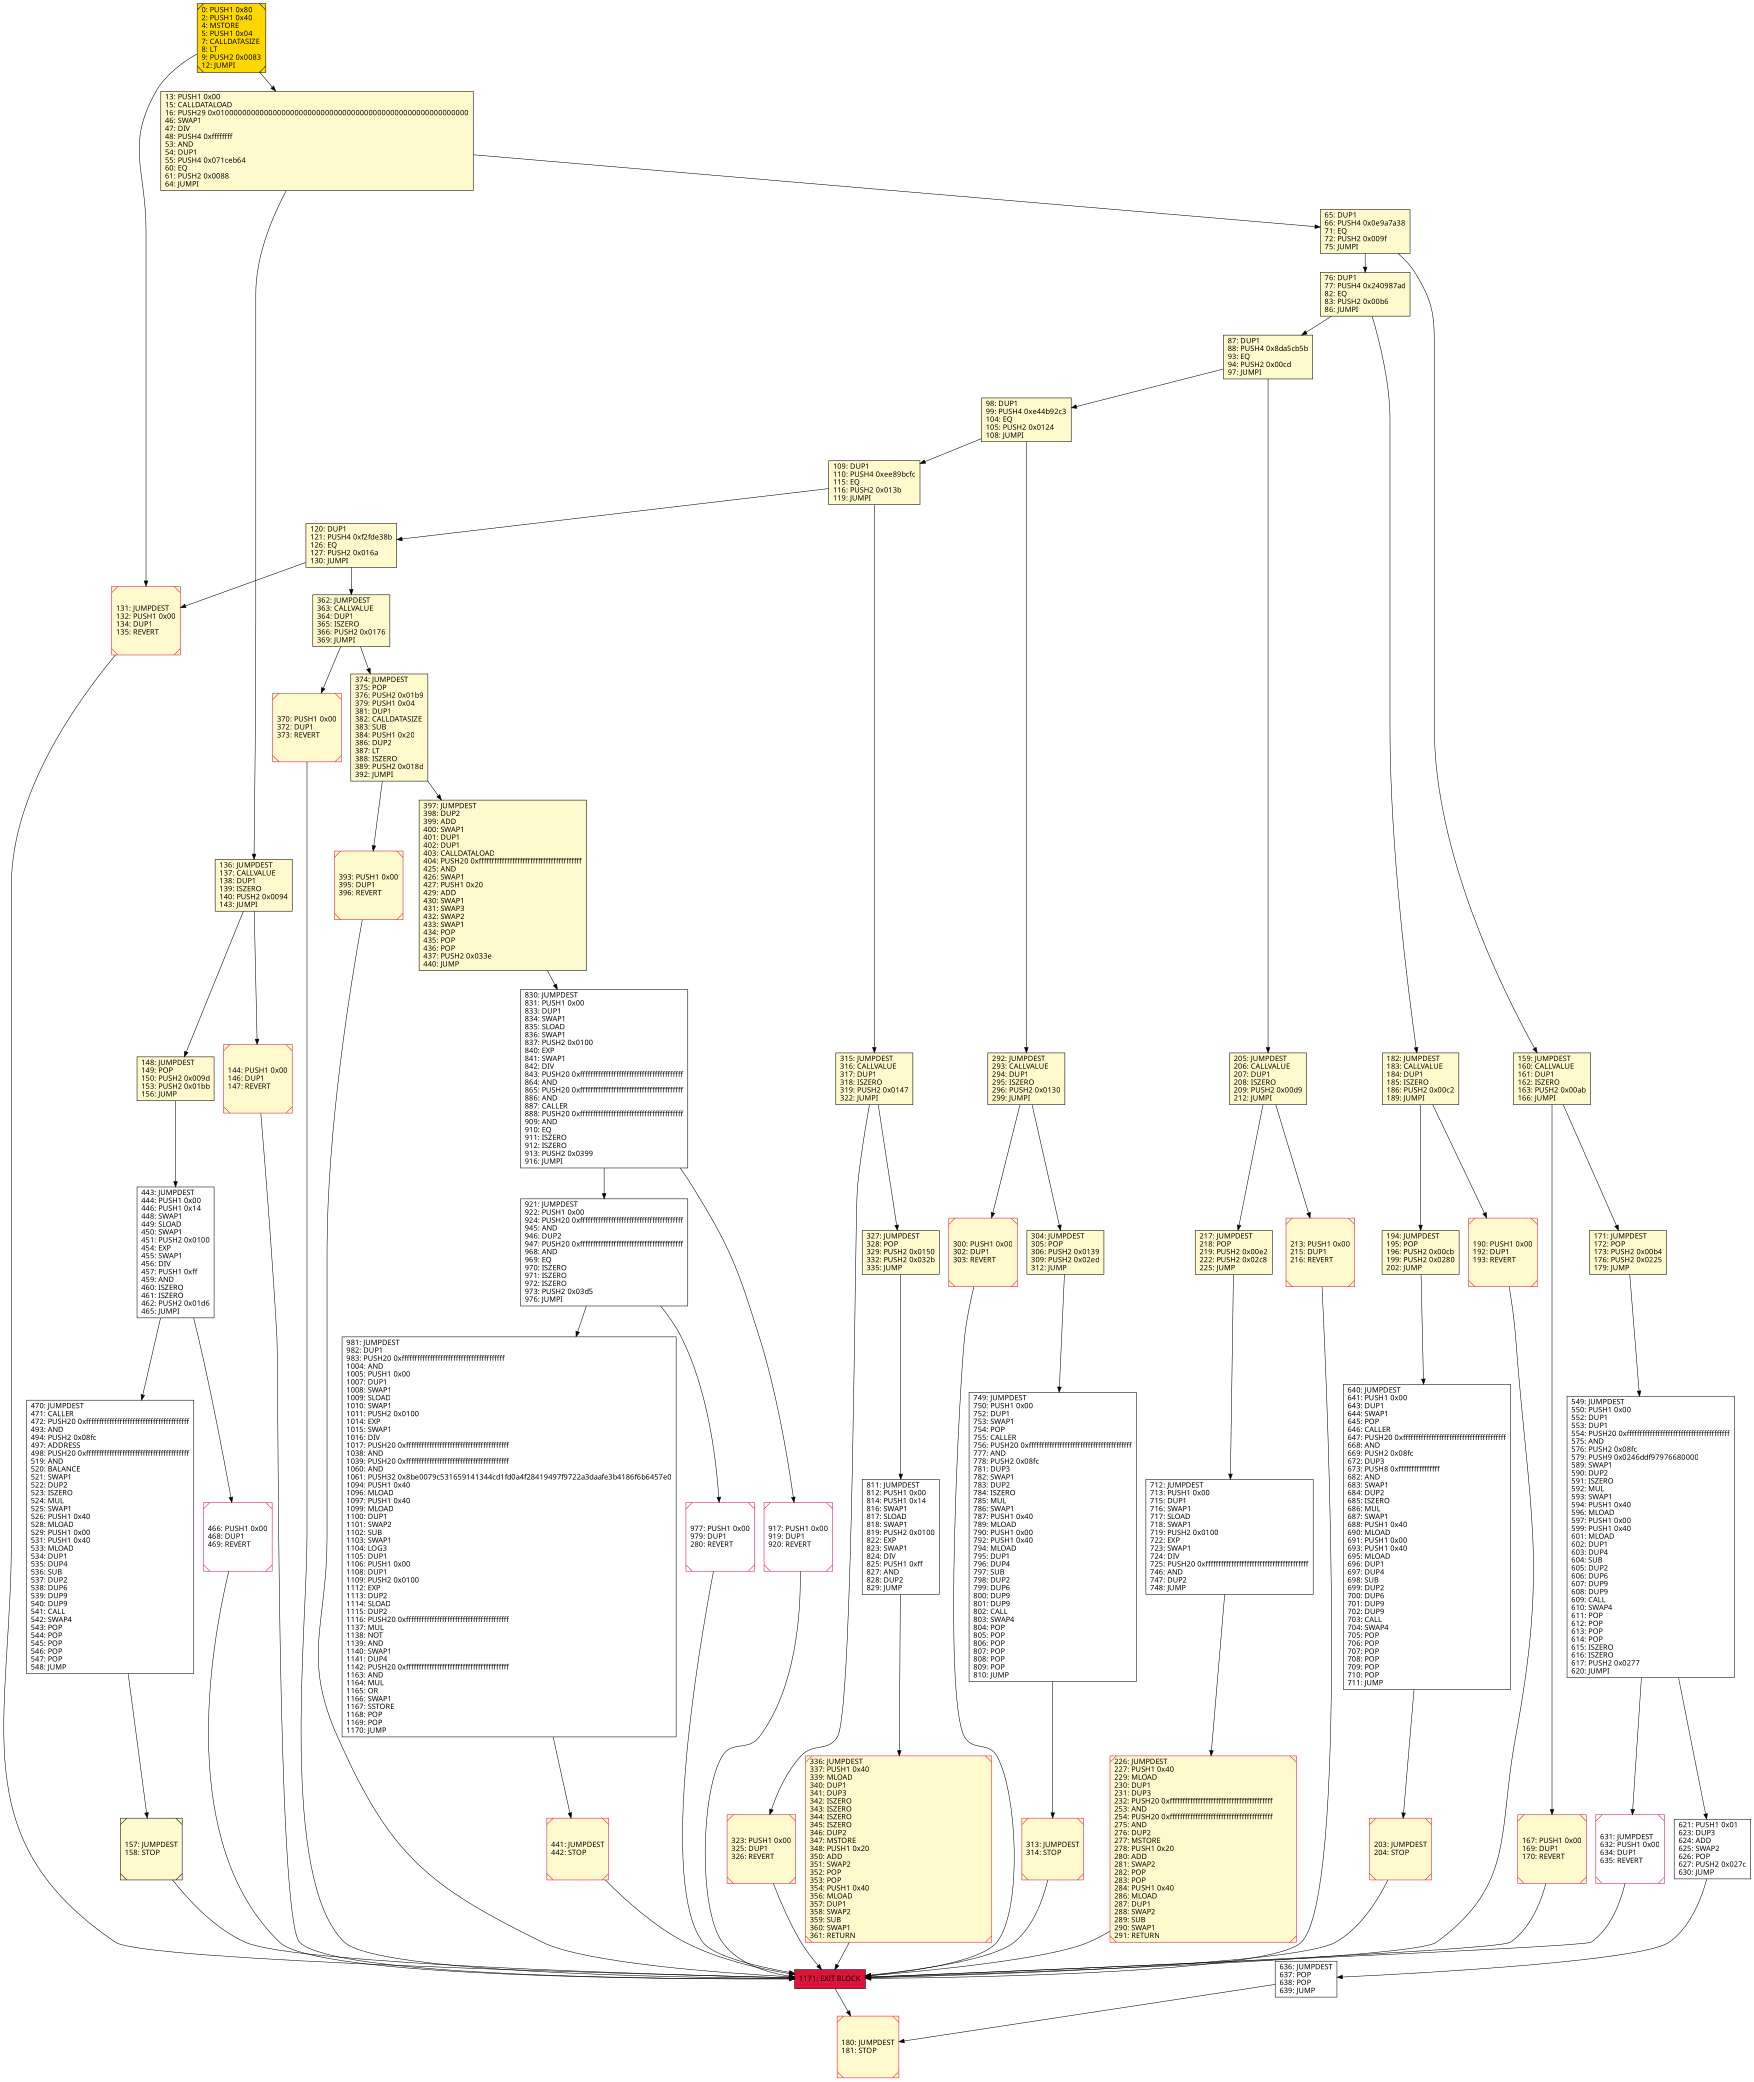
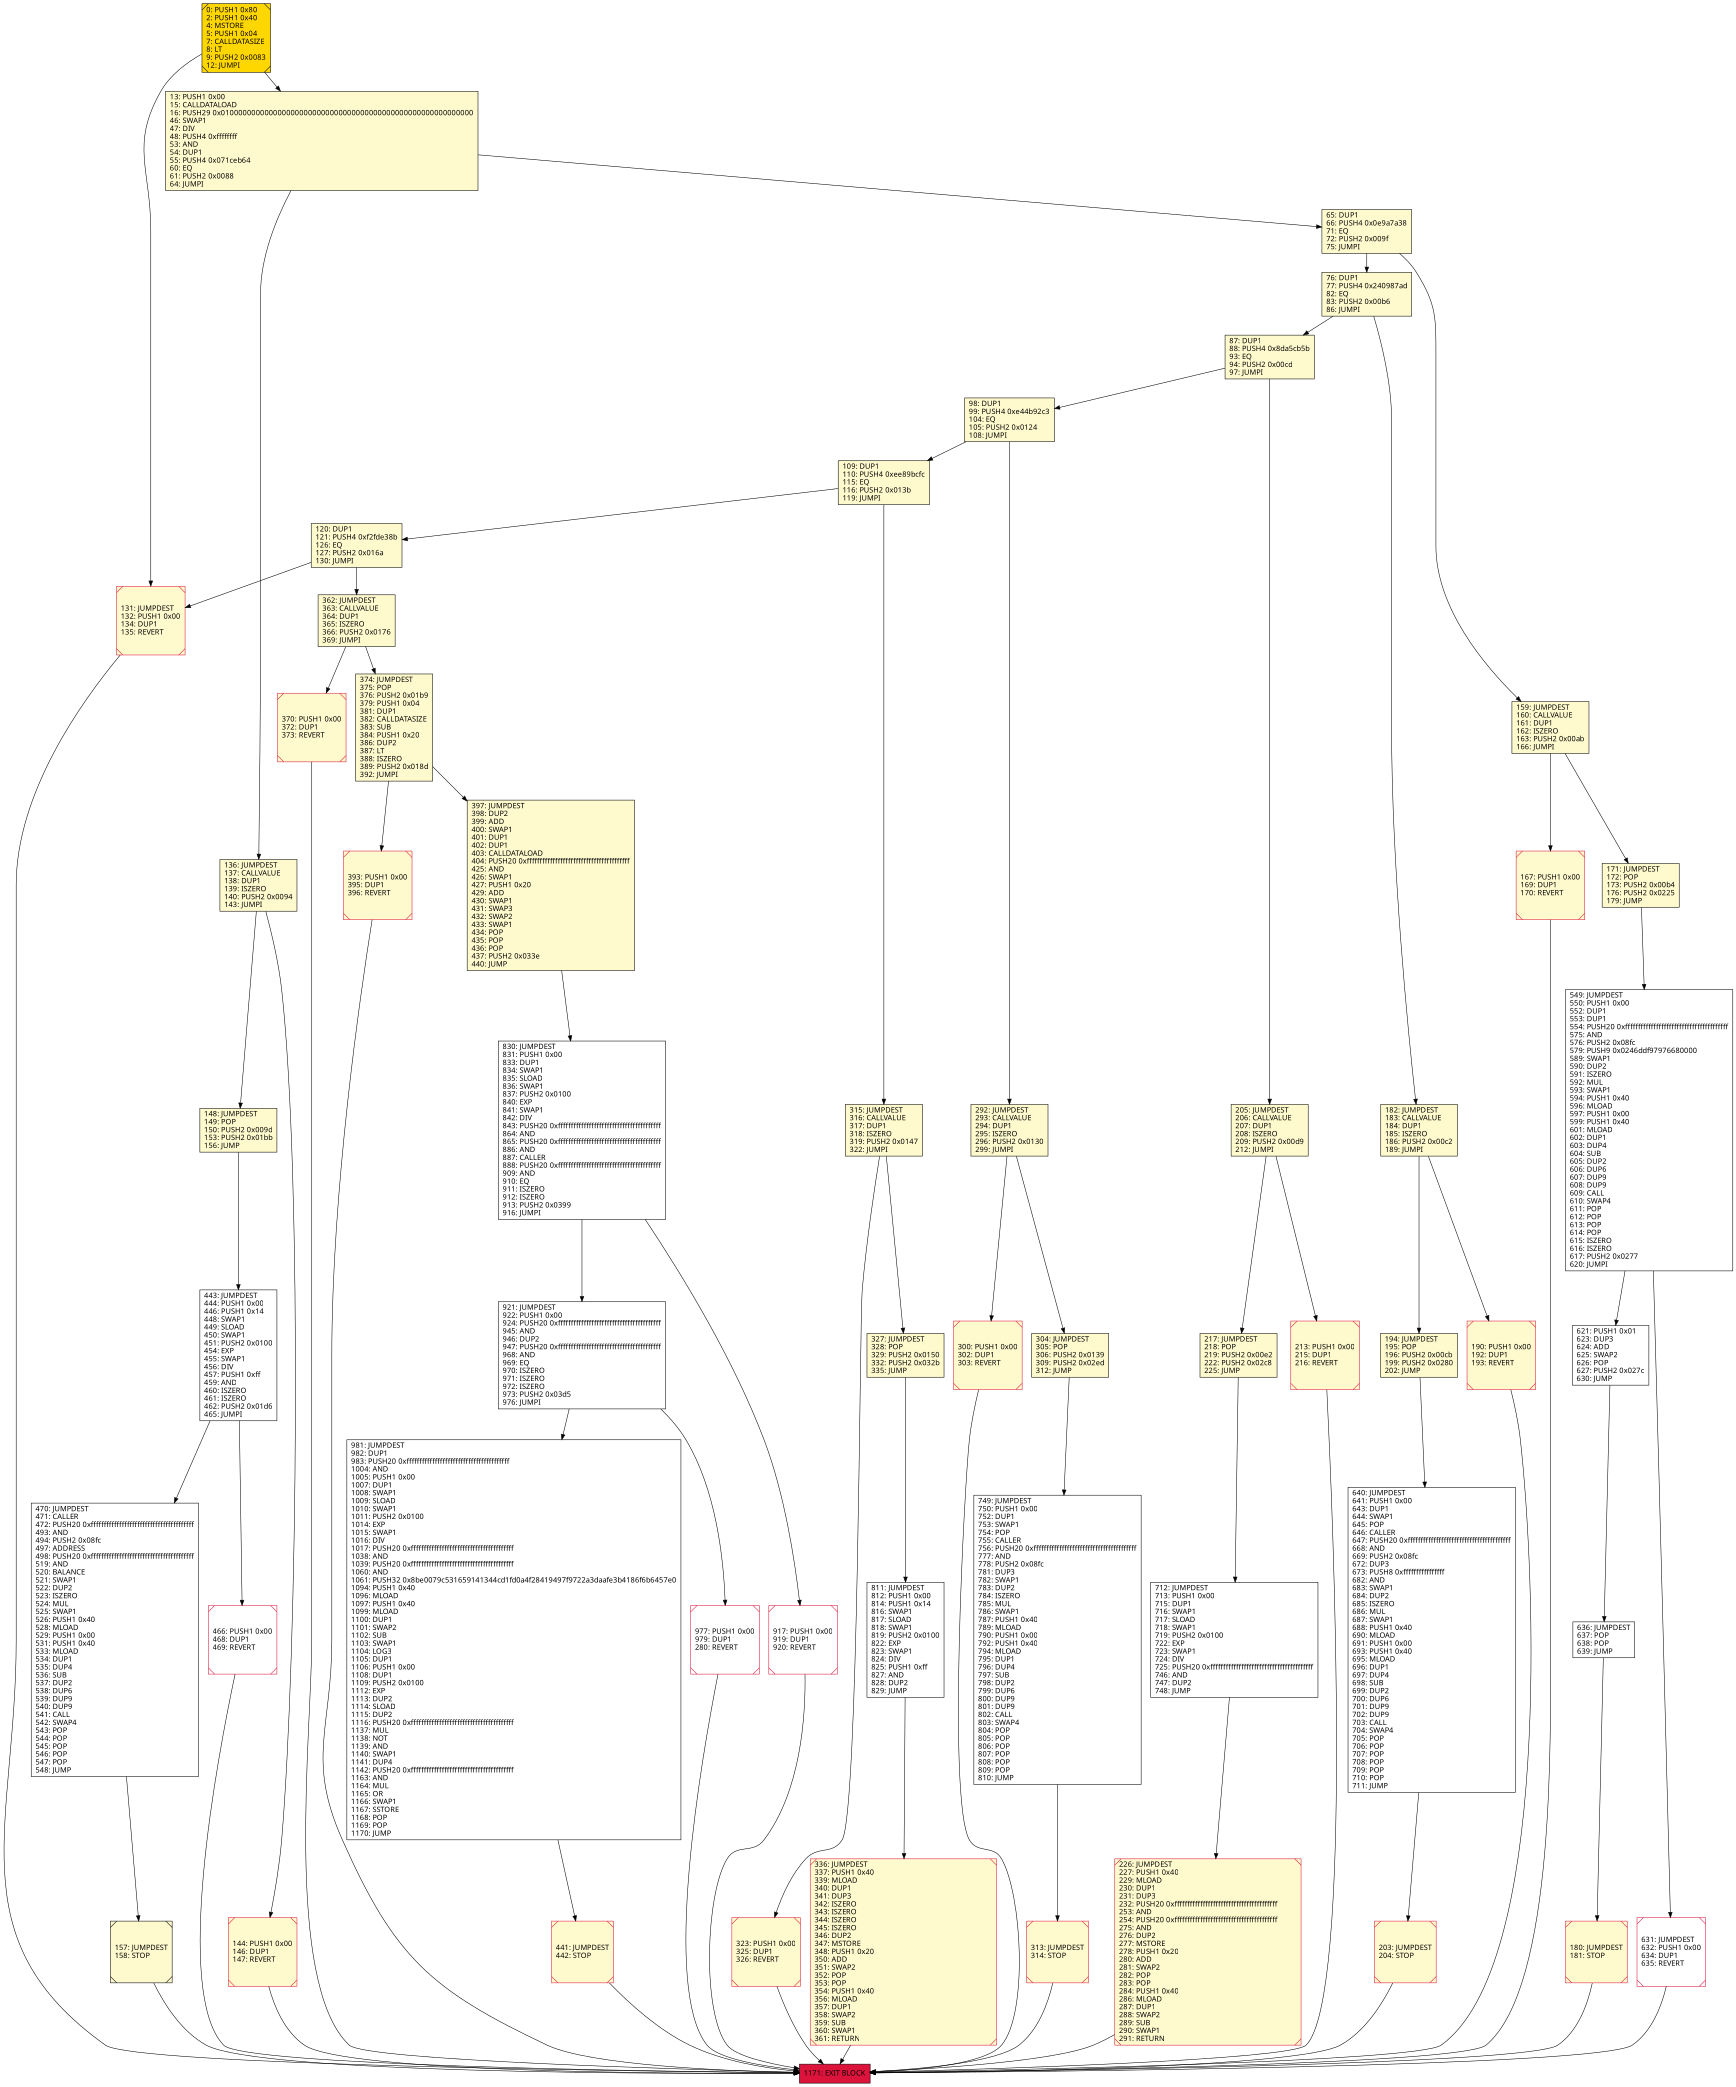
(842, 2000) -> (1405, 2060)
